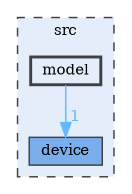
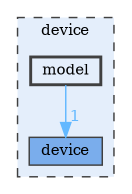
(66, 31) -> (66, 31)
